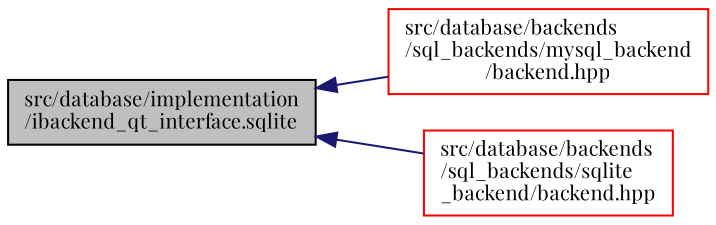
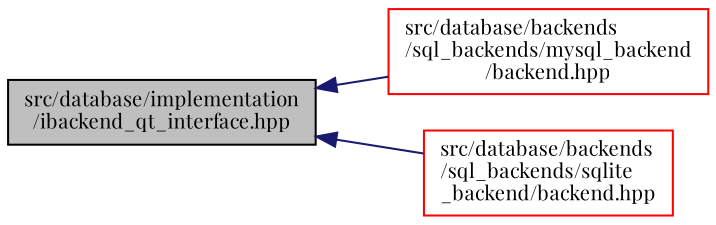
(162, 112) -> (162, 112)
